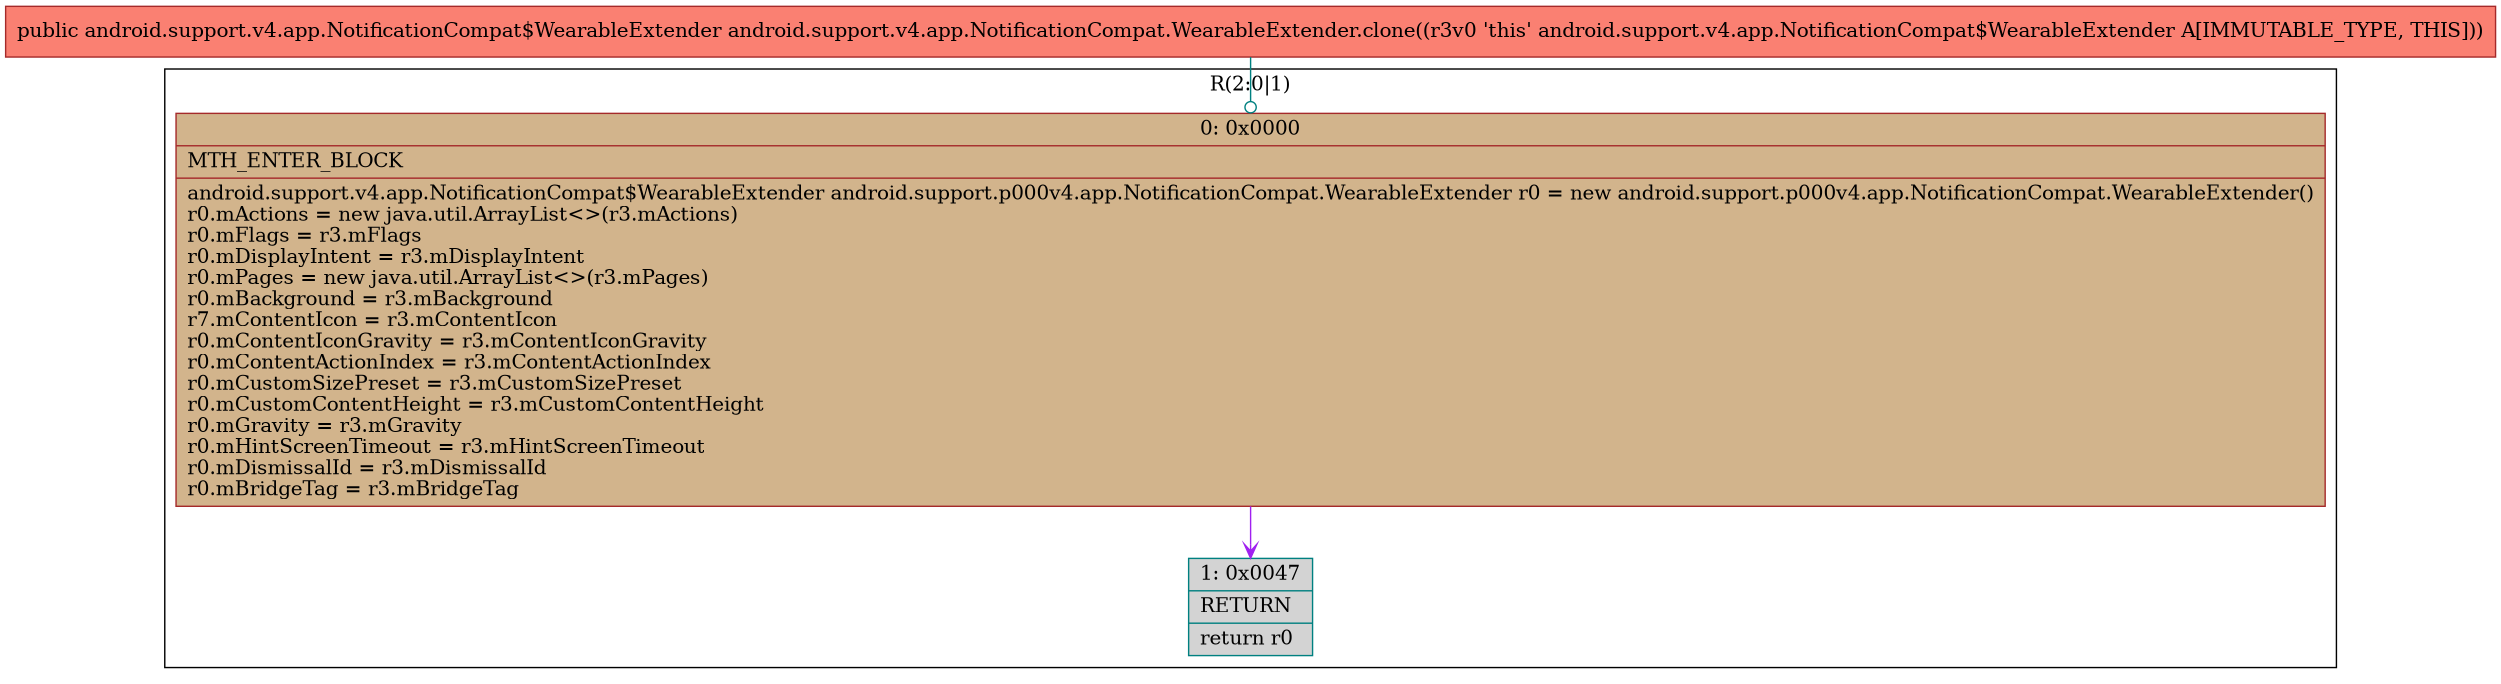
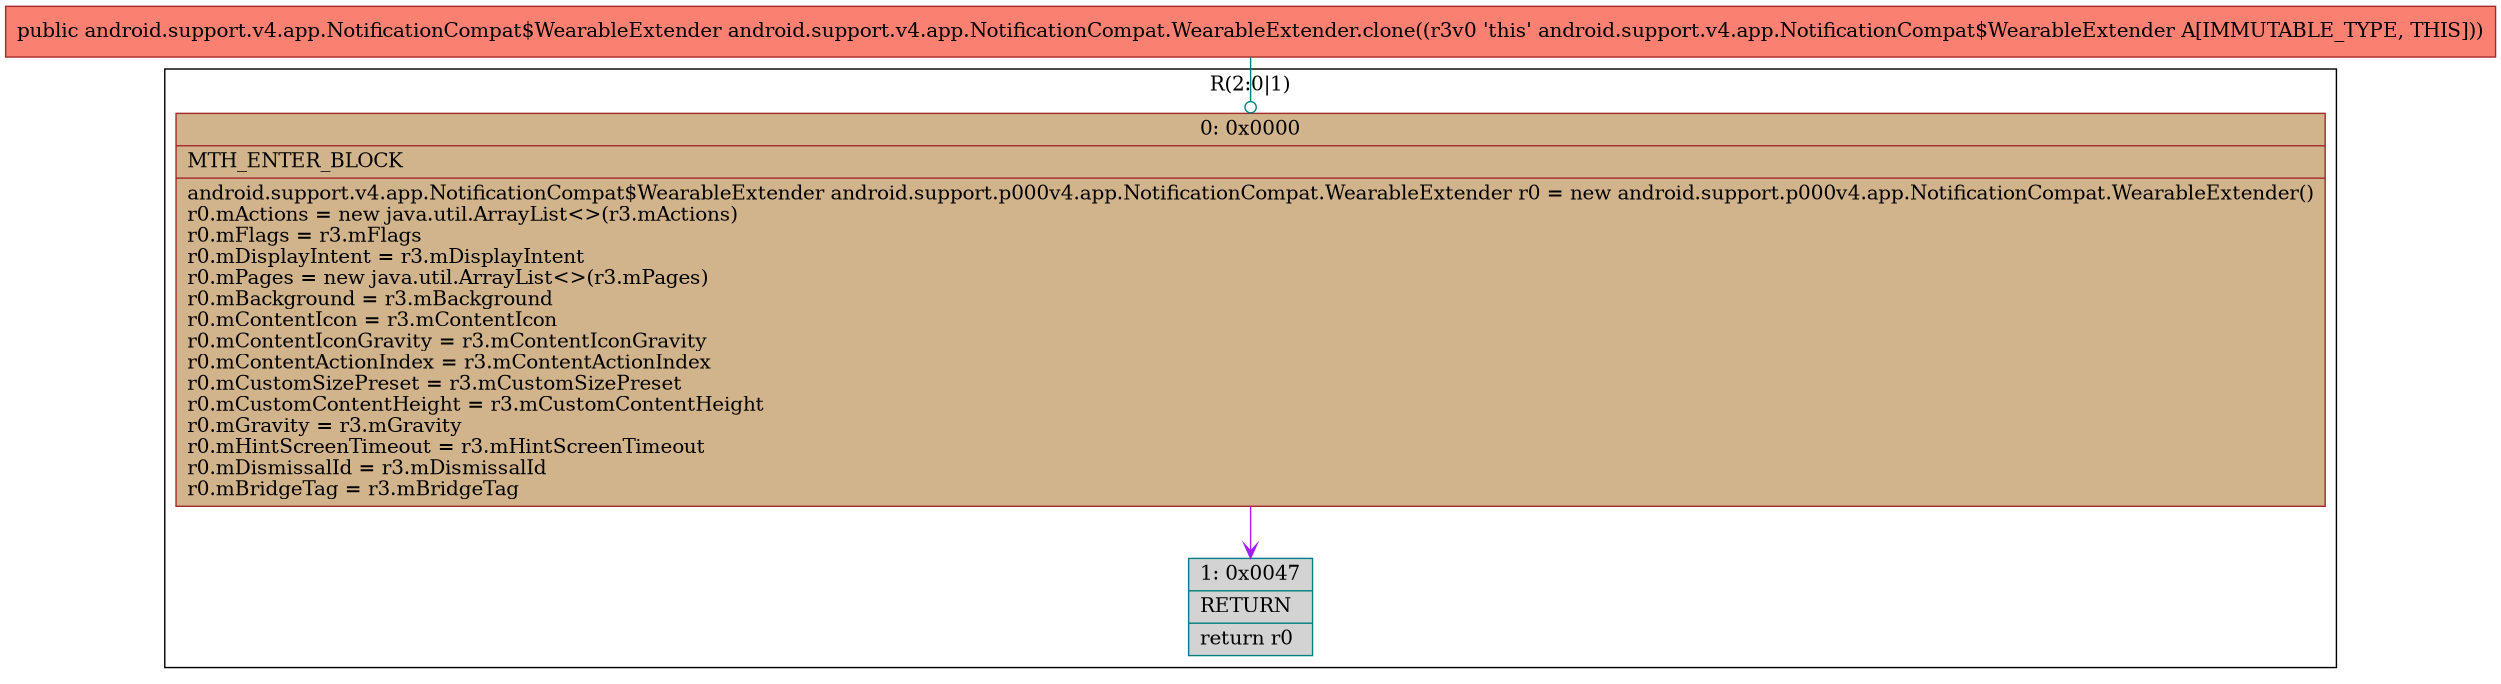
(373, 320) -> (373, 320)
